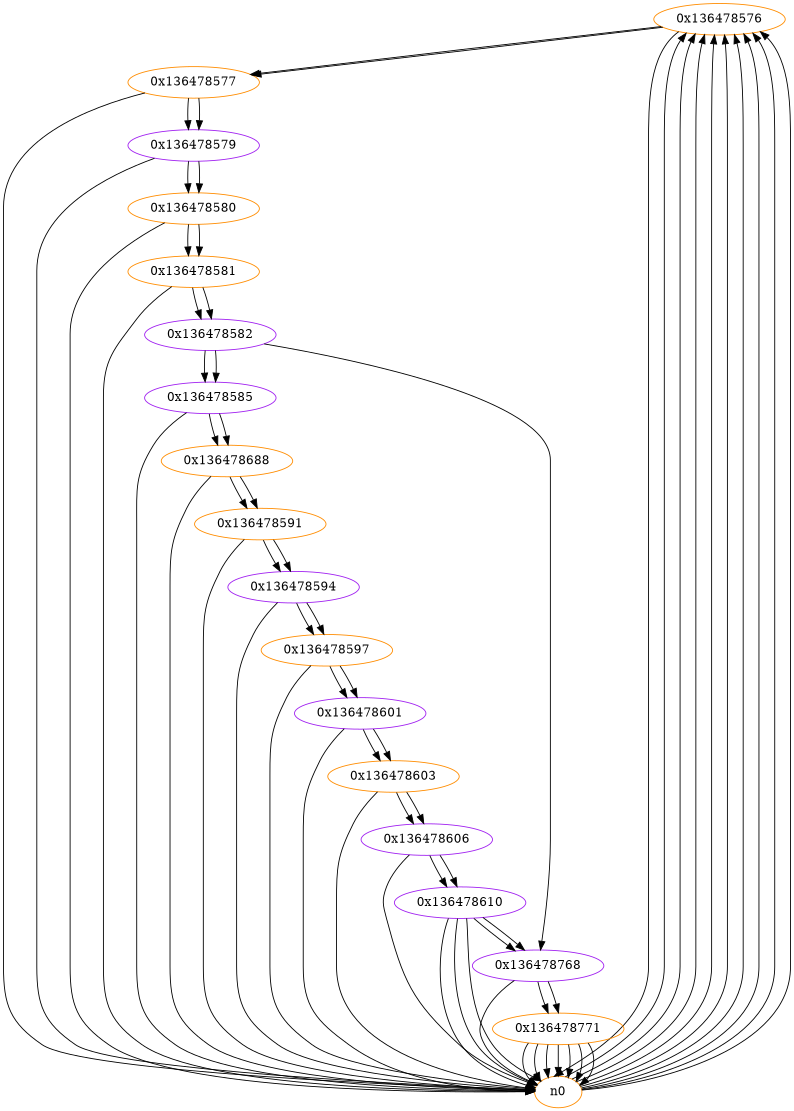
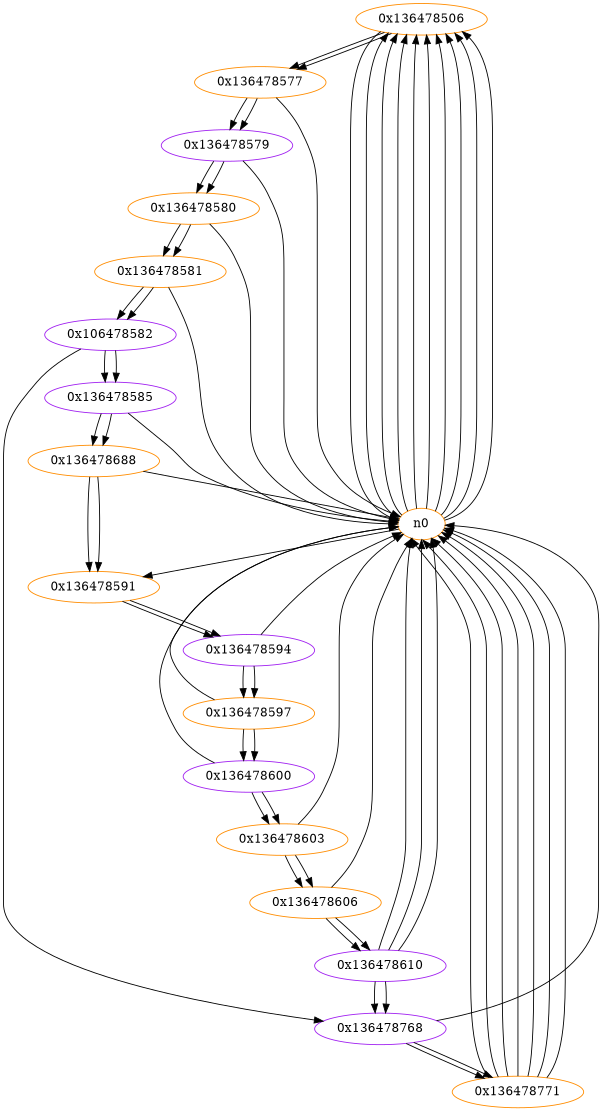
(720, 19) -> (422, 19)
(210, 335) -> (110, 335)
(360, 713) -> (249, 776)
(427, 840) -> (316, 903)
(203, 938) -> (269, 553)
